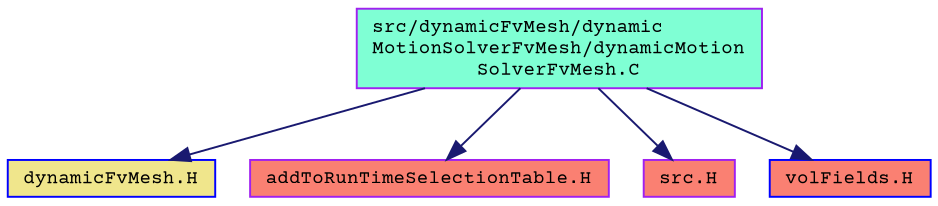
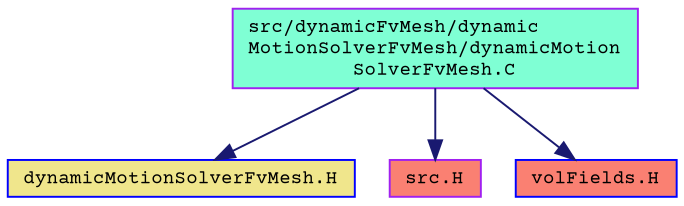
(111, 178) -> (181, 178)
(429, 178) -> none
